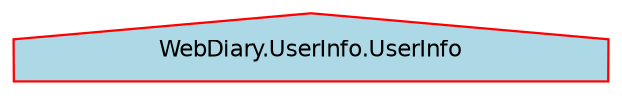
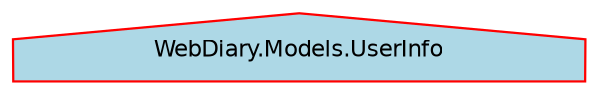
(311, 51) -> (299, 51)
